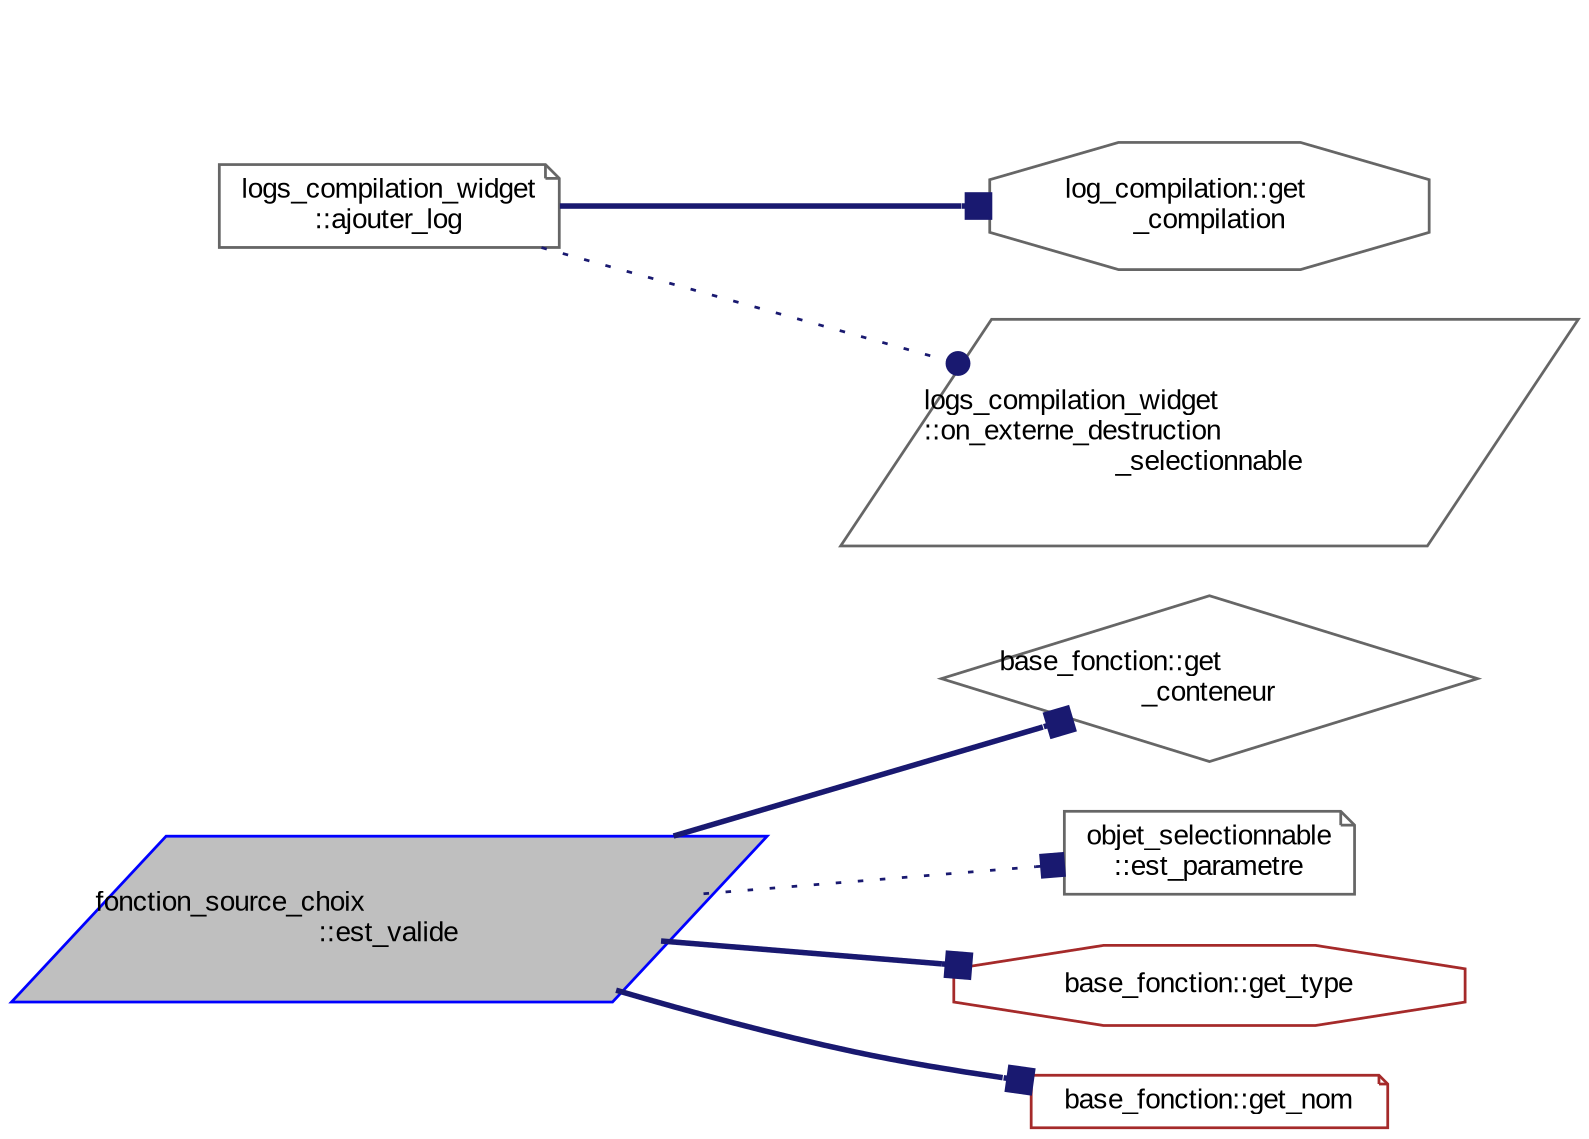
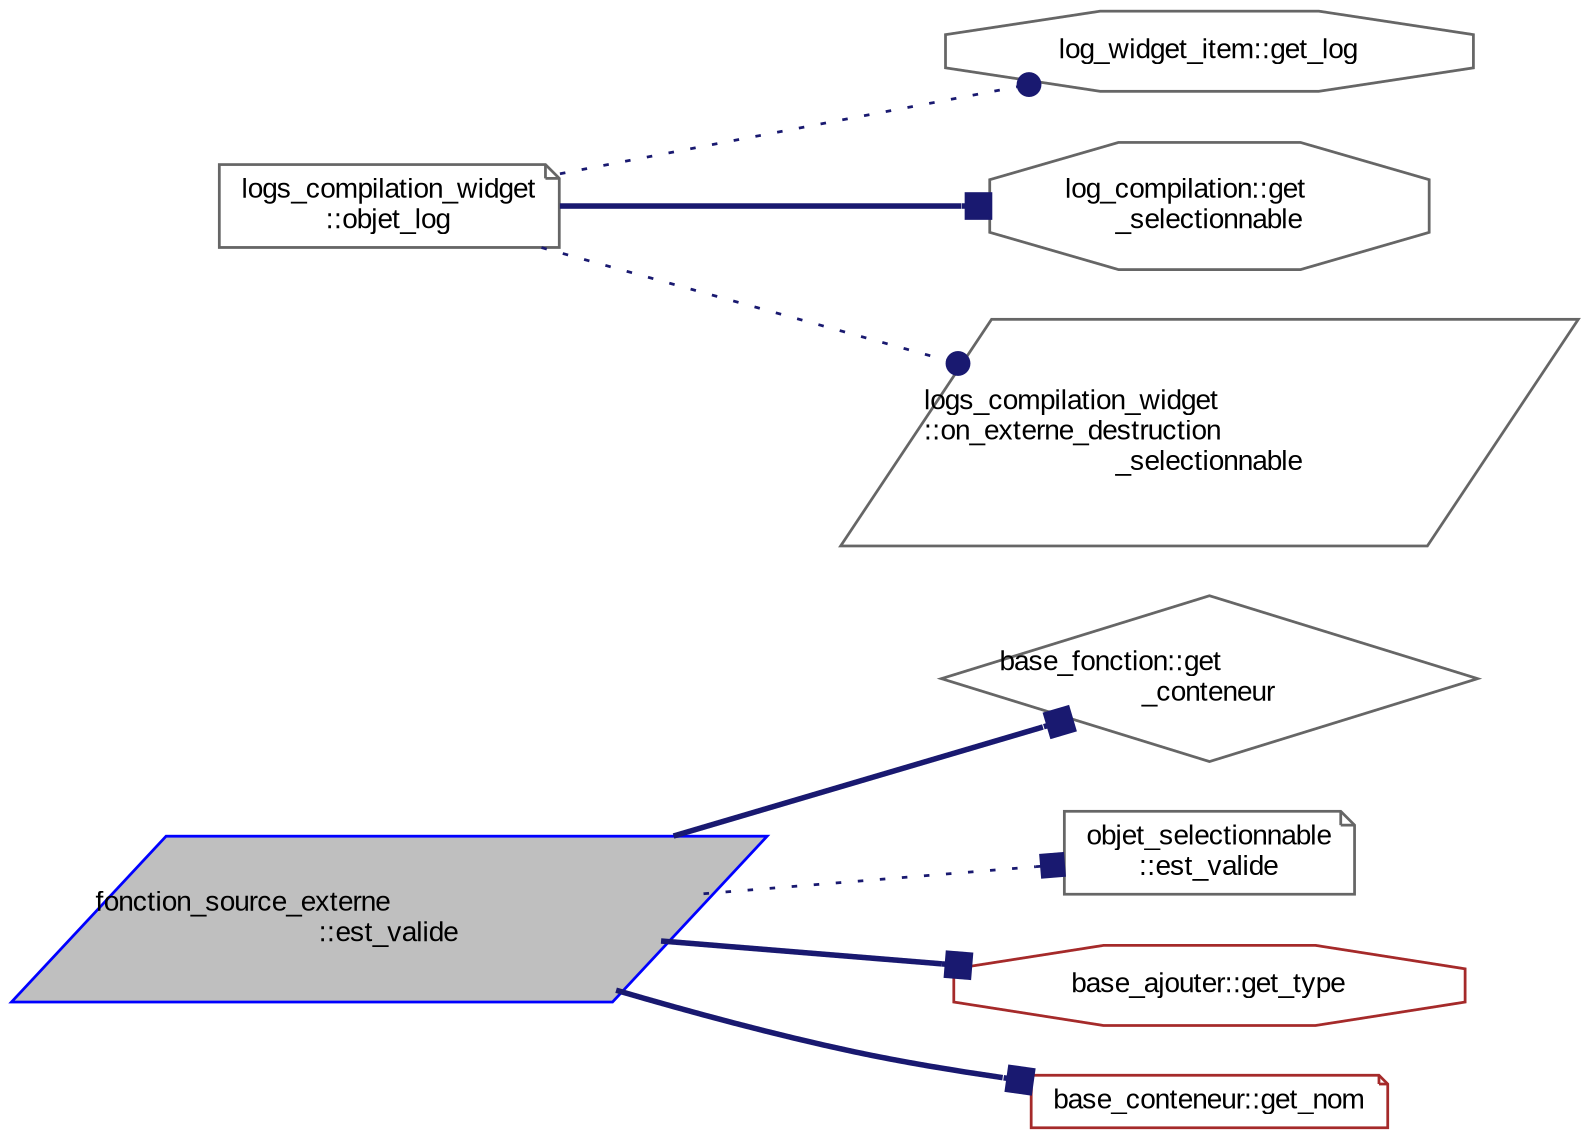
none -> (1209, 51)
(389, 206) -> (389, 206)
(1209, 206) -> (1209, 206)
(1209, 853) -> (1209, 853)
(389, 919) -> (389, 919)
(1209, 985) -> (1209, 985)
(1209, 1102) -> (1209, 1102)
